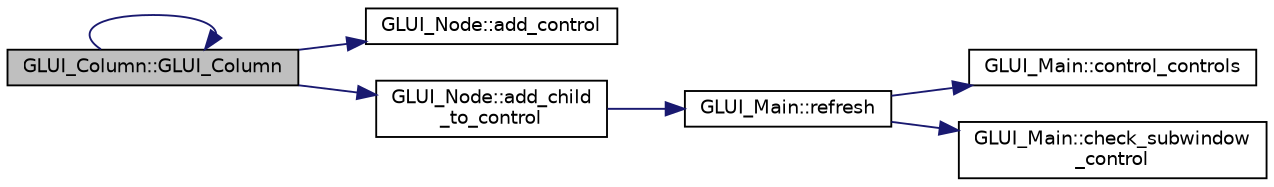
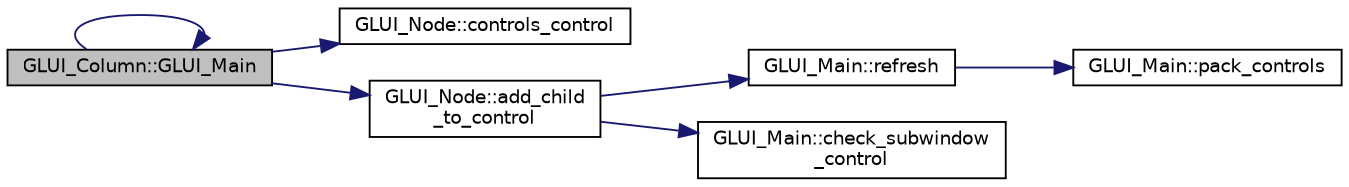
(492, 26) -> (485, 26)
(153, 68) -> (140, 68)
(1113, 68) -> (1207, 68)
(916, 125) -> (640, 126)
